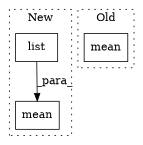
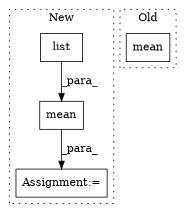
none -> (62, 183)
